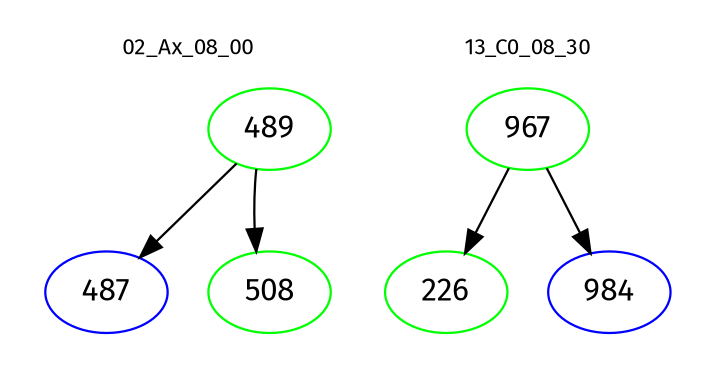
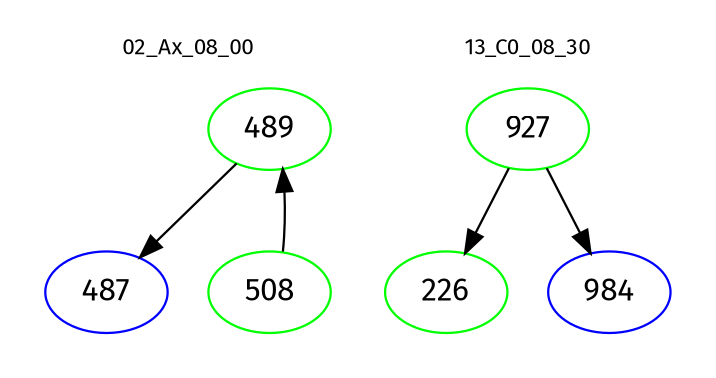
(528, 129) -> (528, 129)
(254, 199) -> (285, 222)
